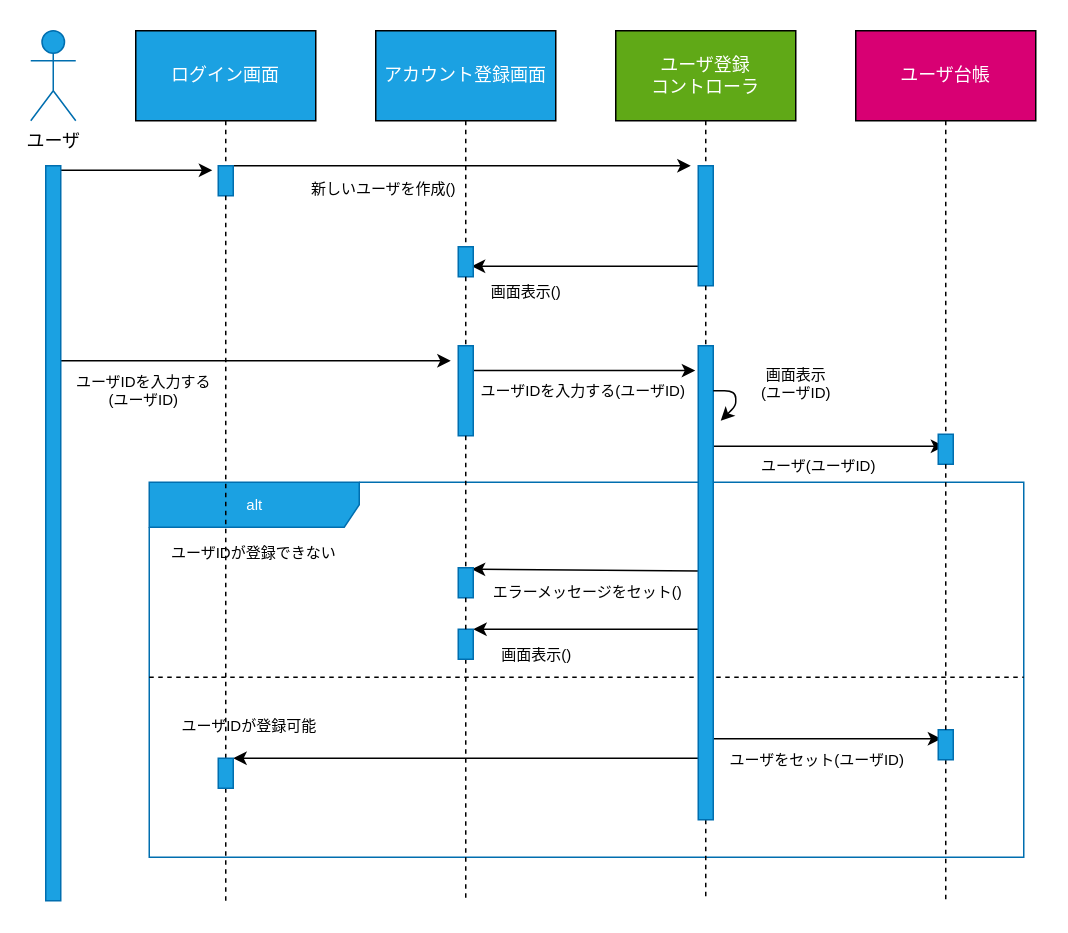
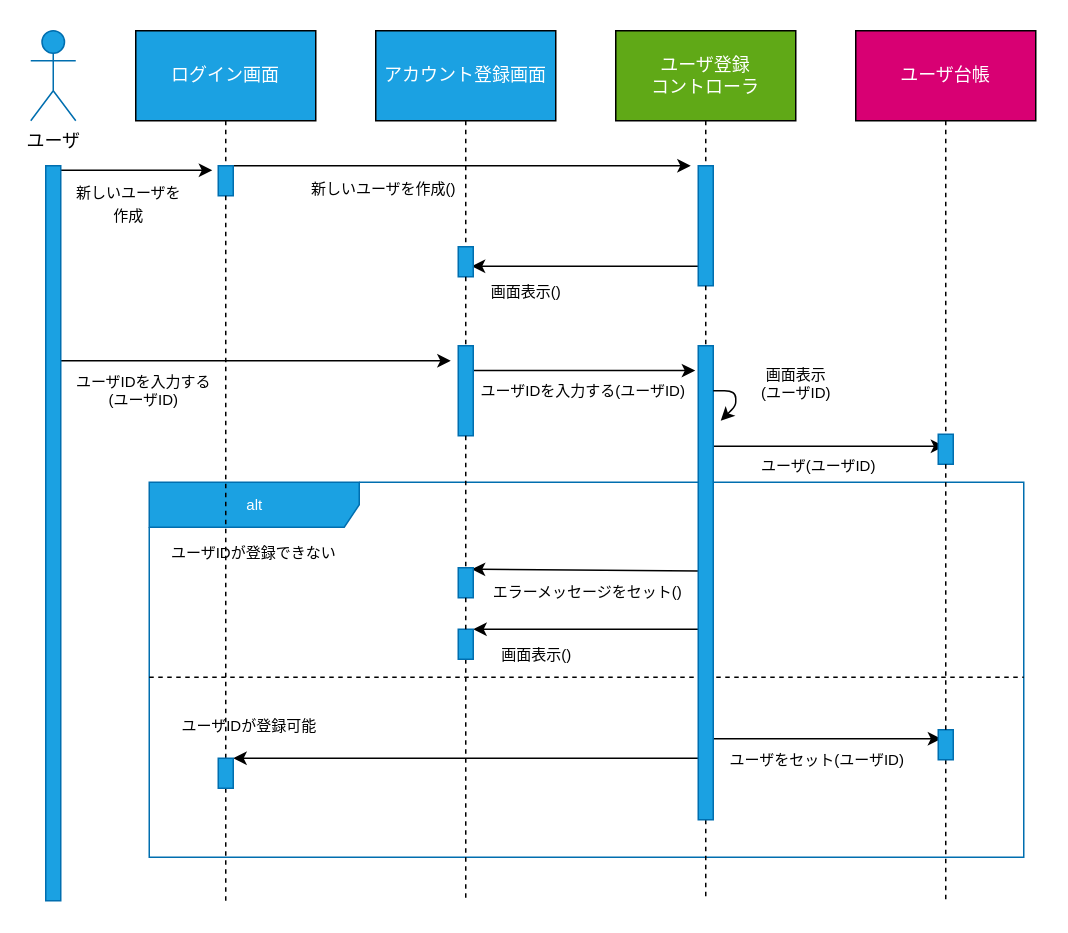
none -> (128, 203)
